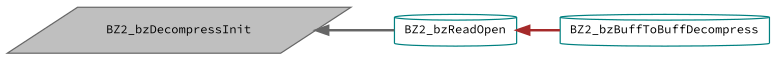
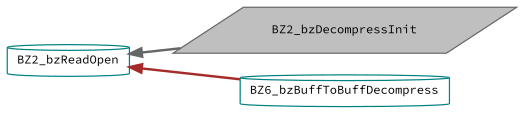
(361, 30) -> (161, 50)
(665, 30) -> (345, 91)
